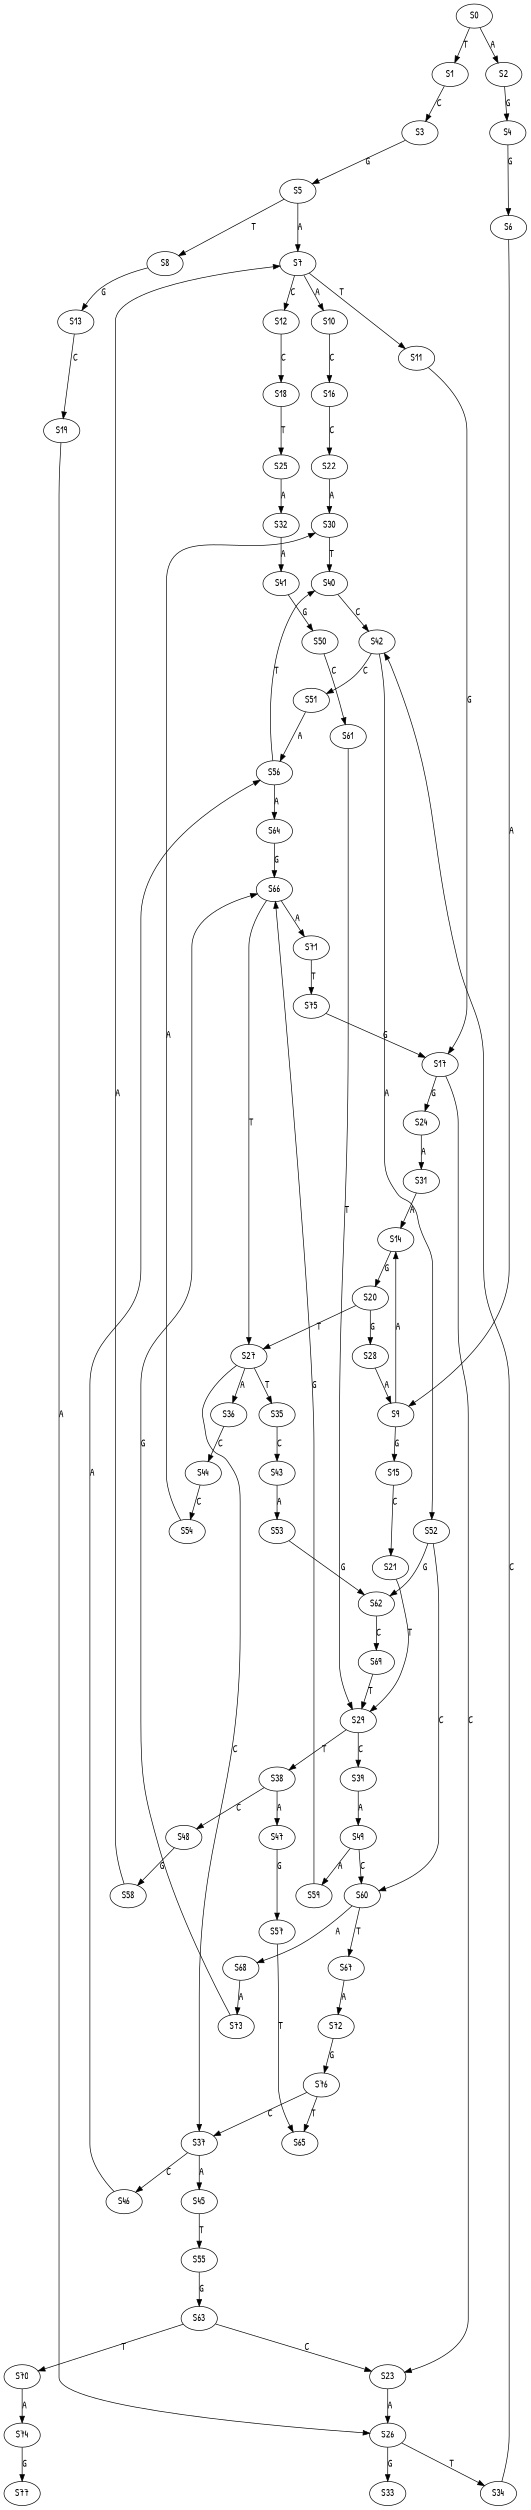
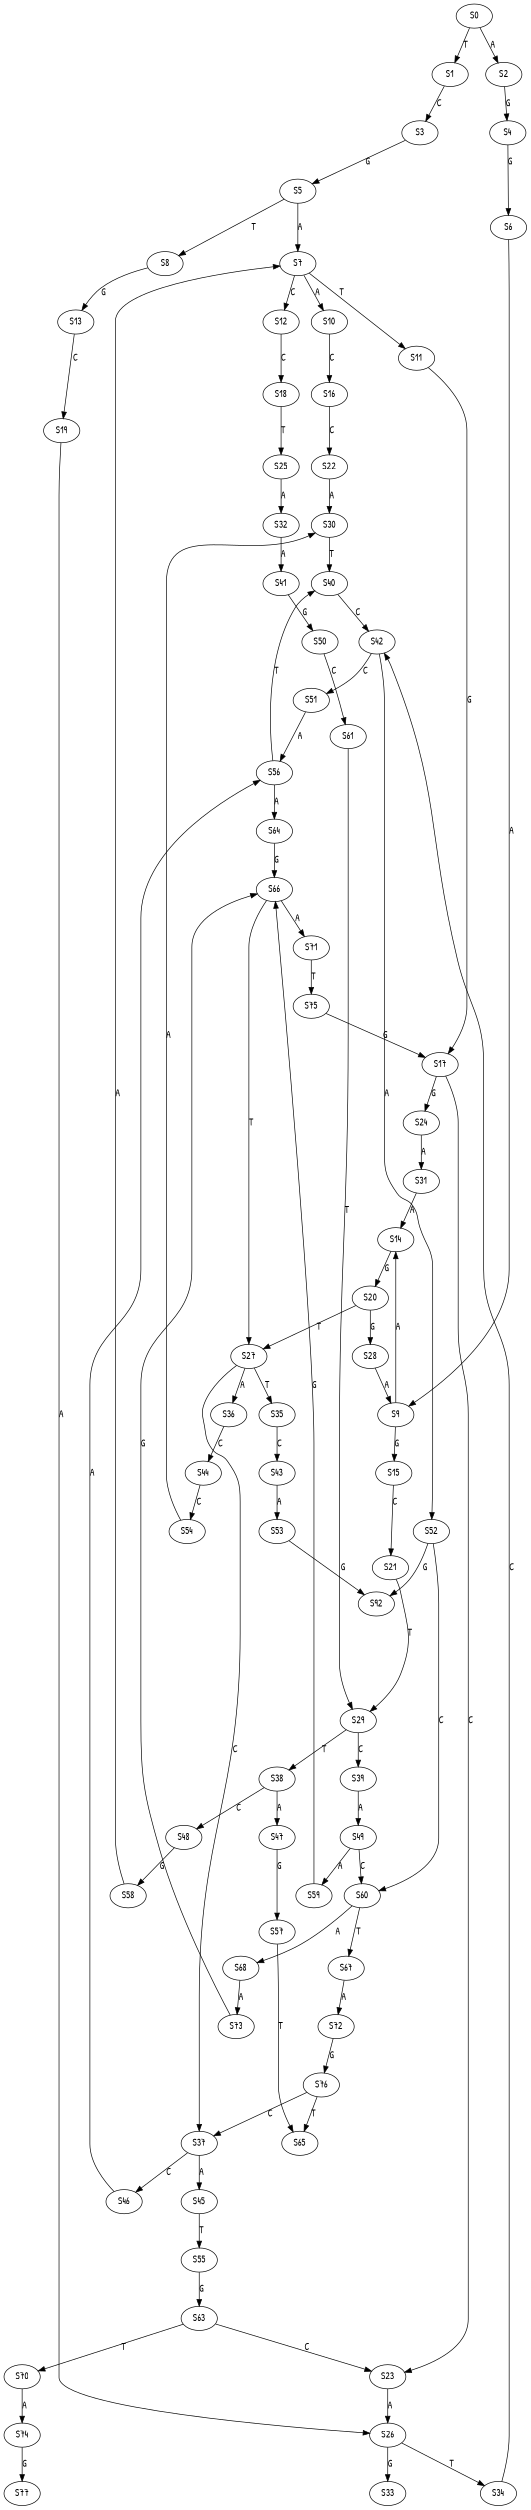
(376, 1604) -> (376, 1604)
(376, 1662) -> none
